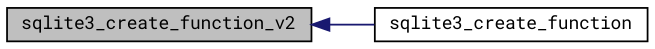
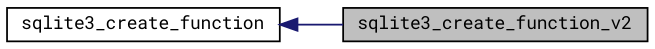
(352, 25) -> (320, 25)
